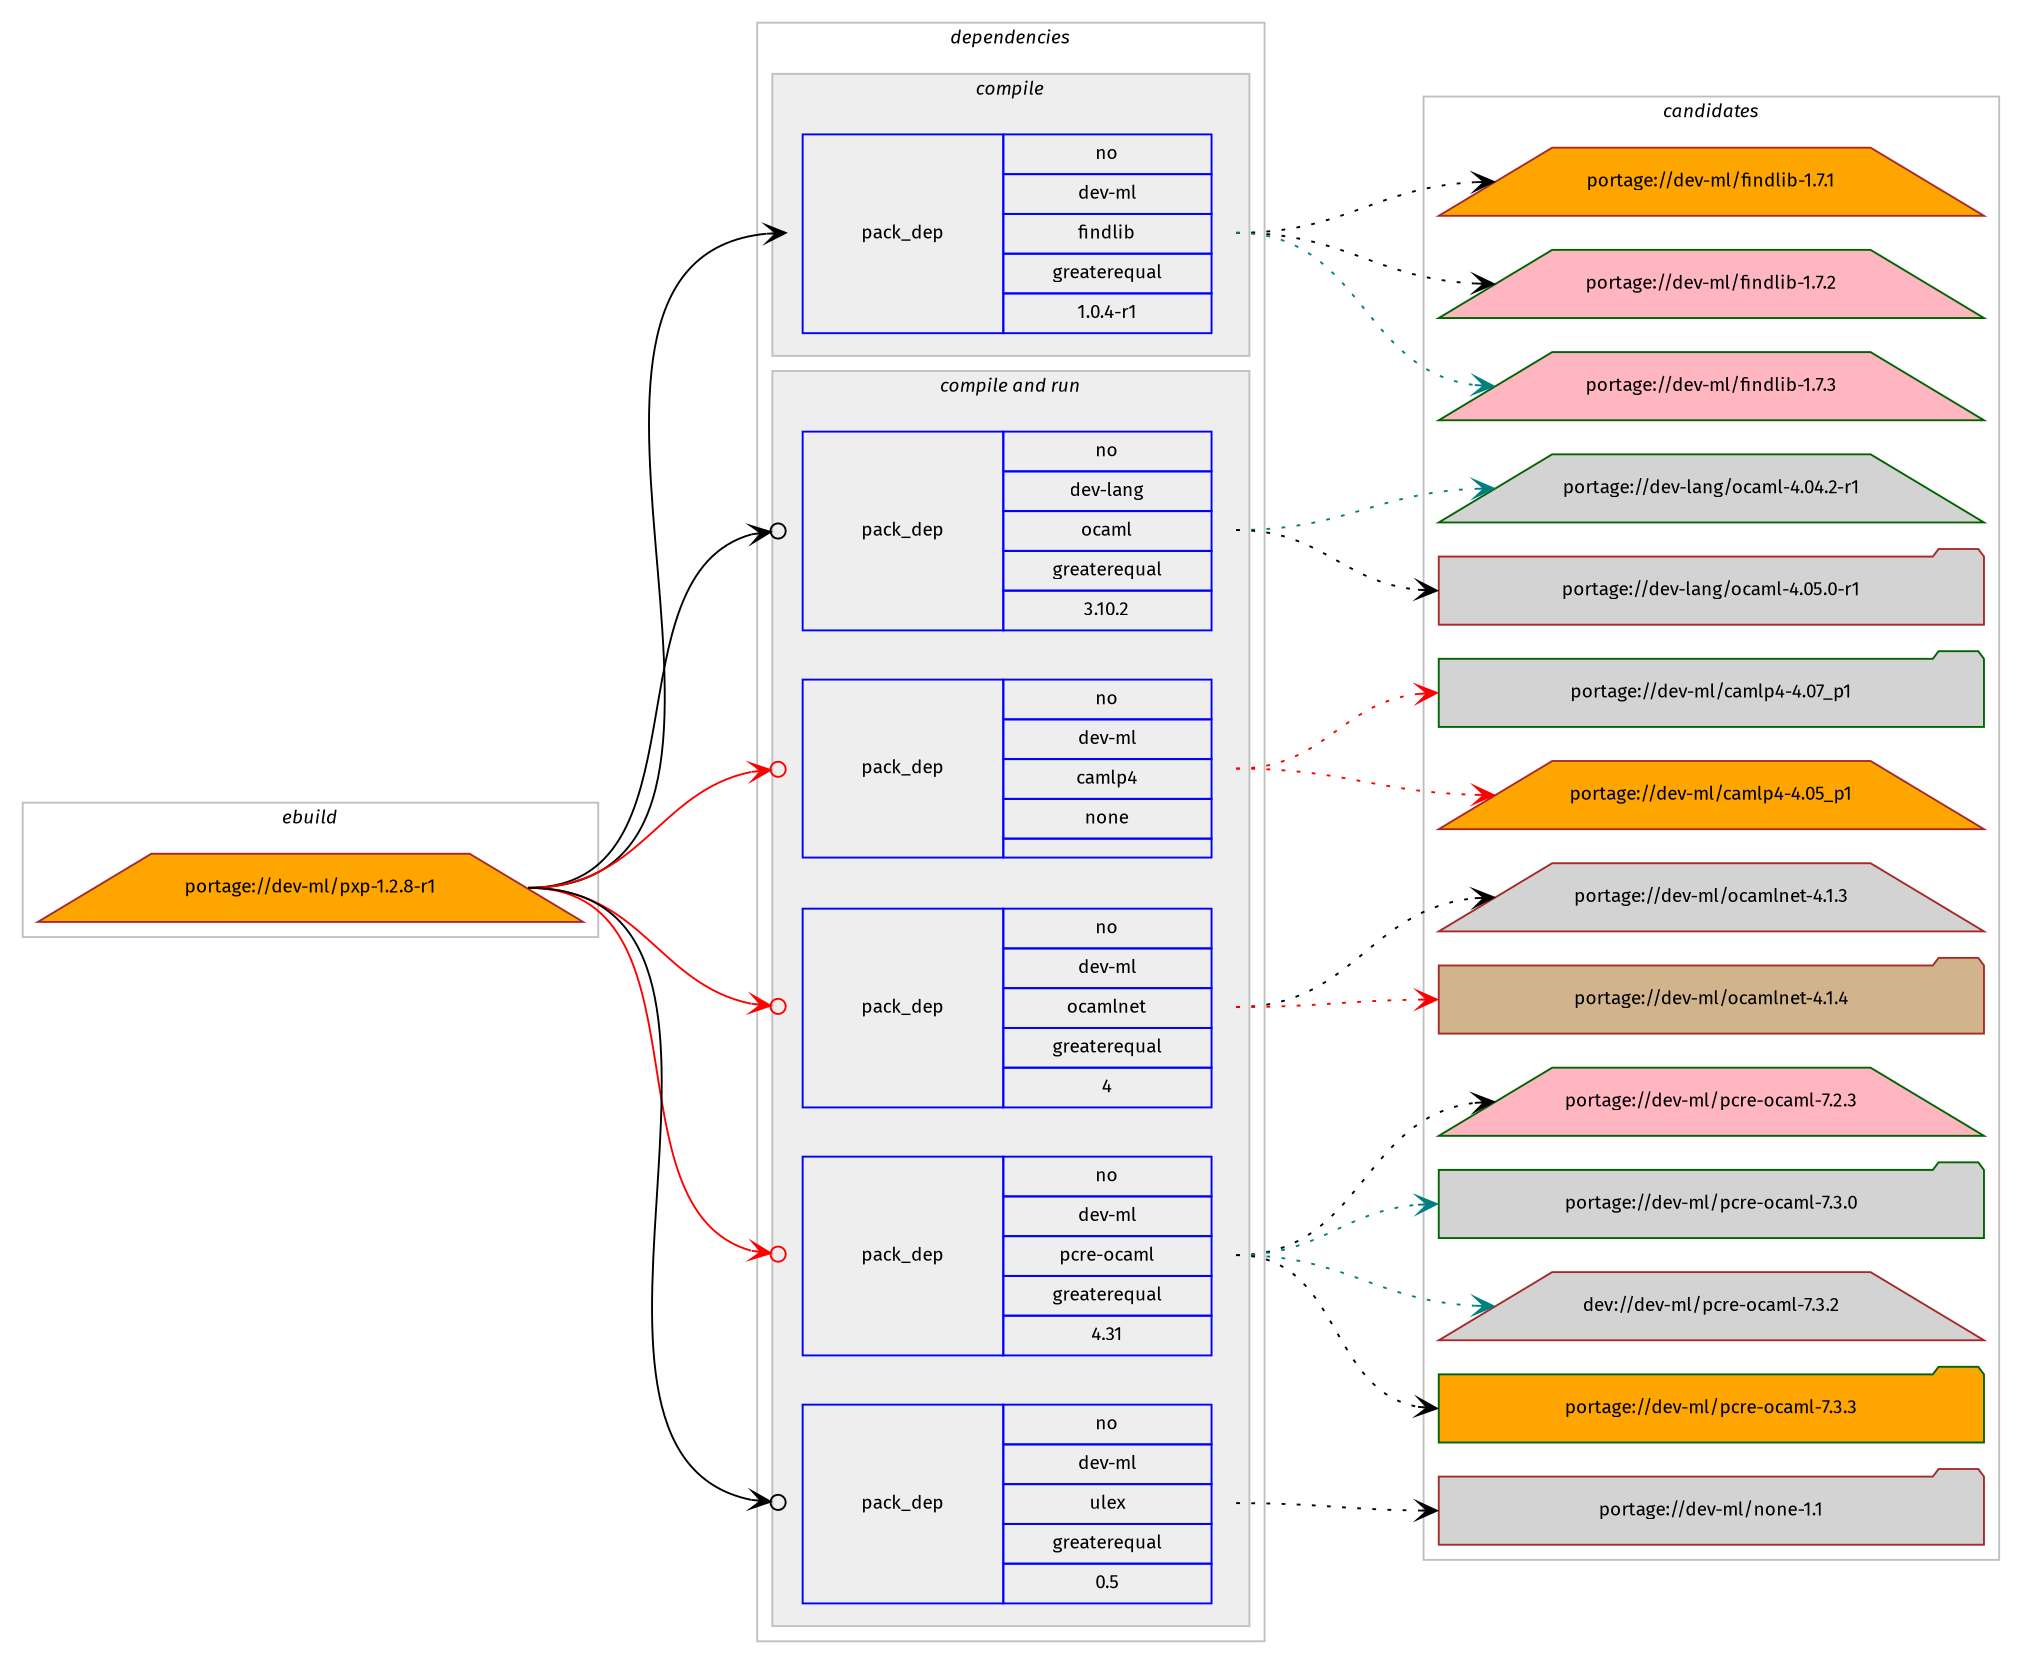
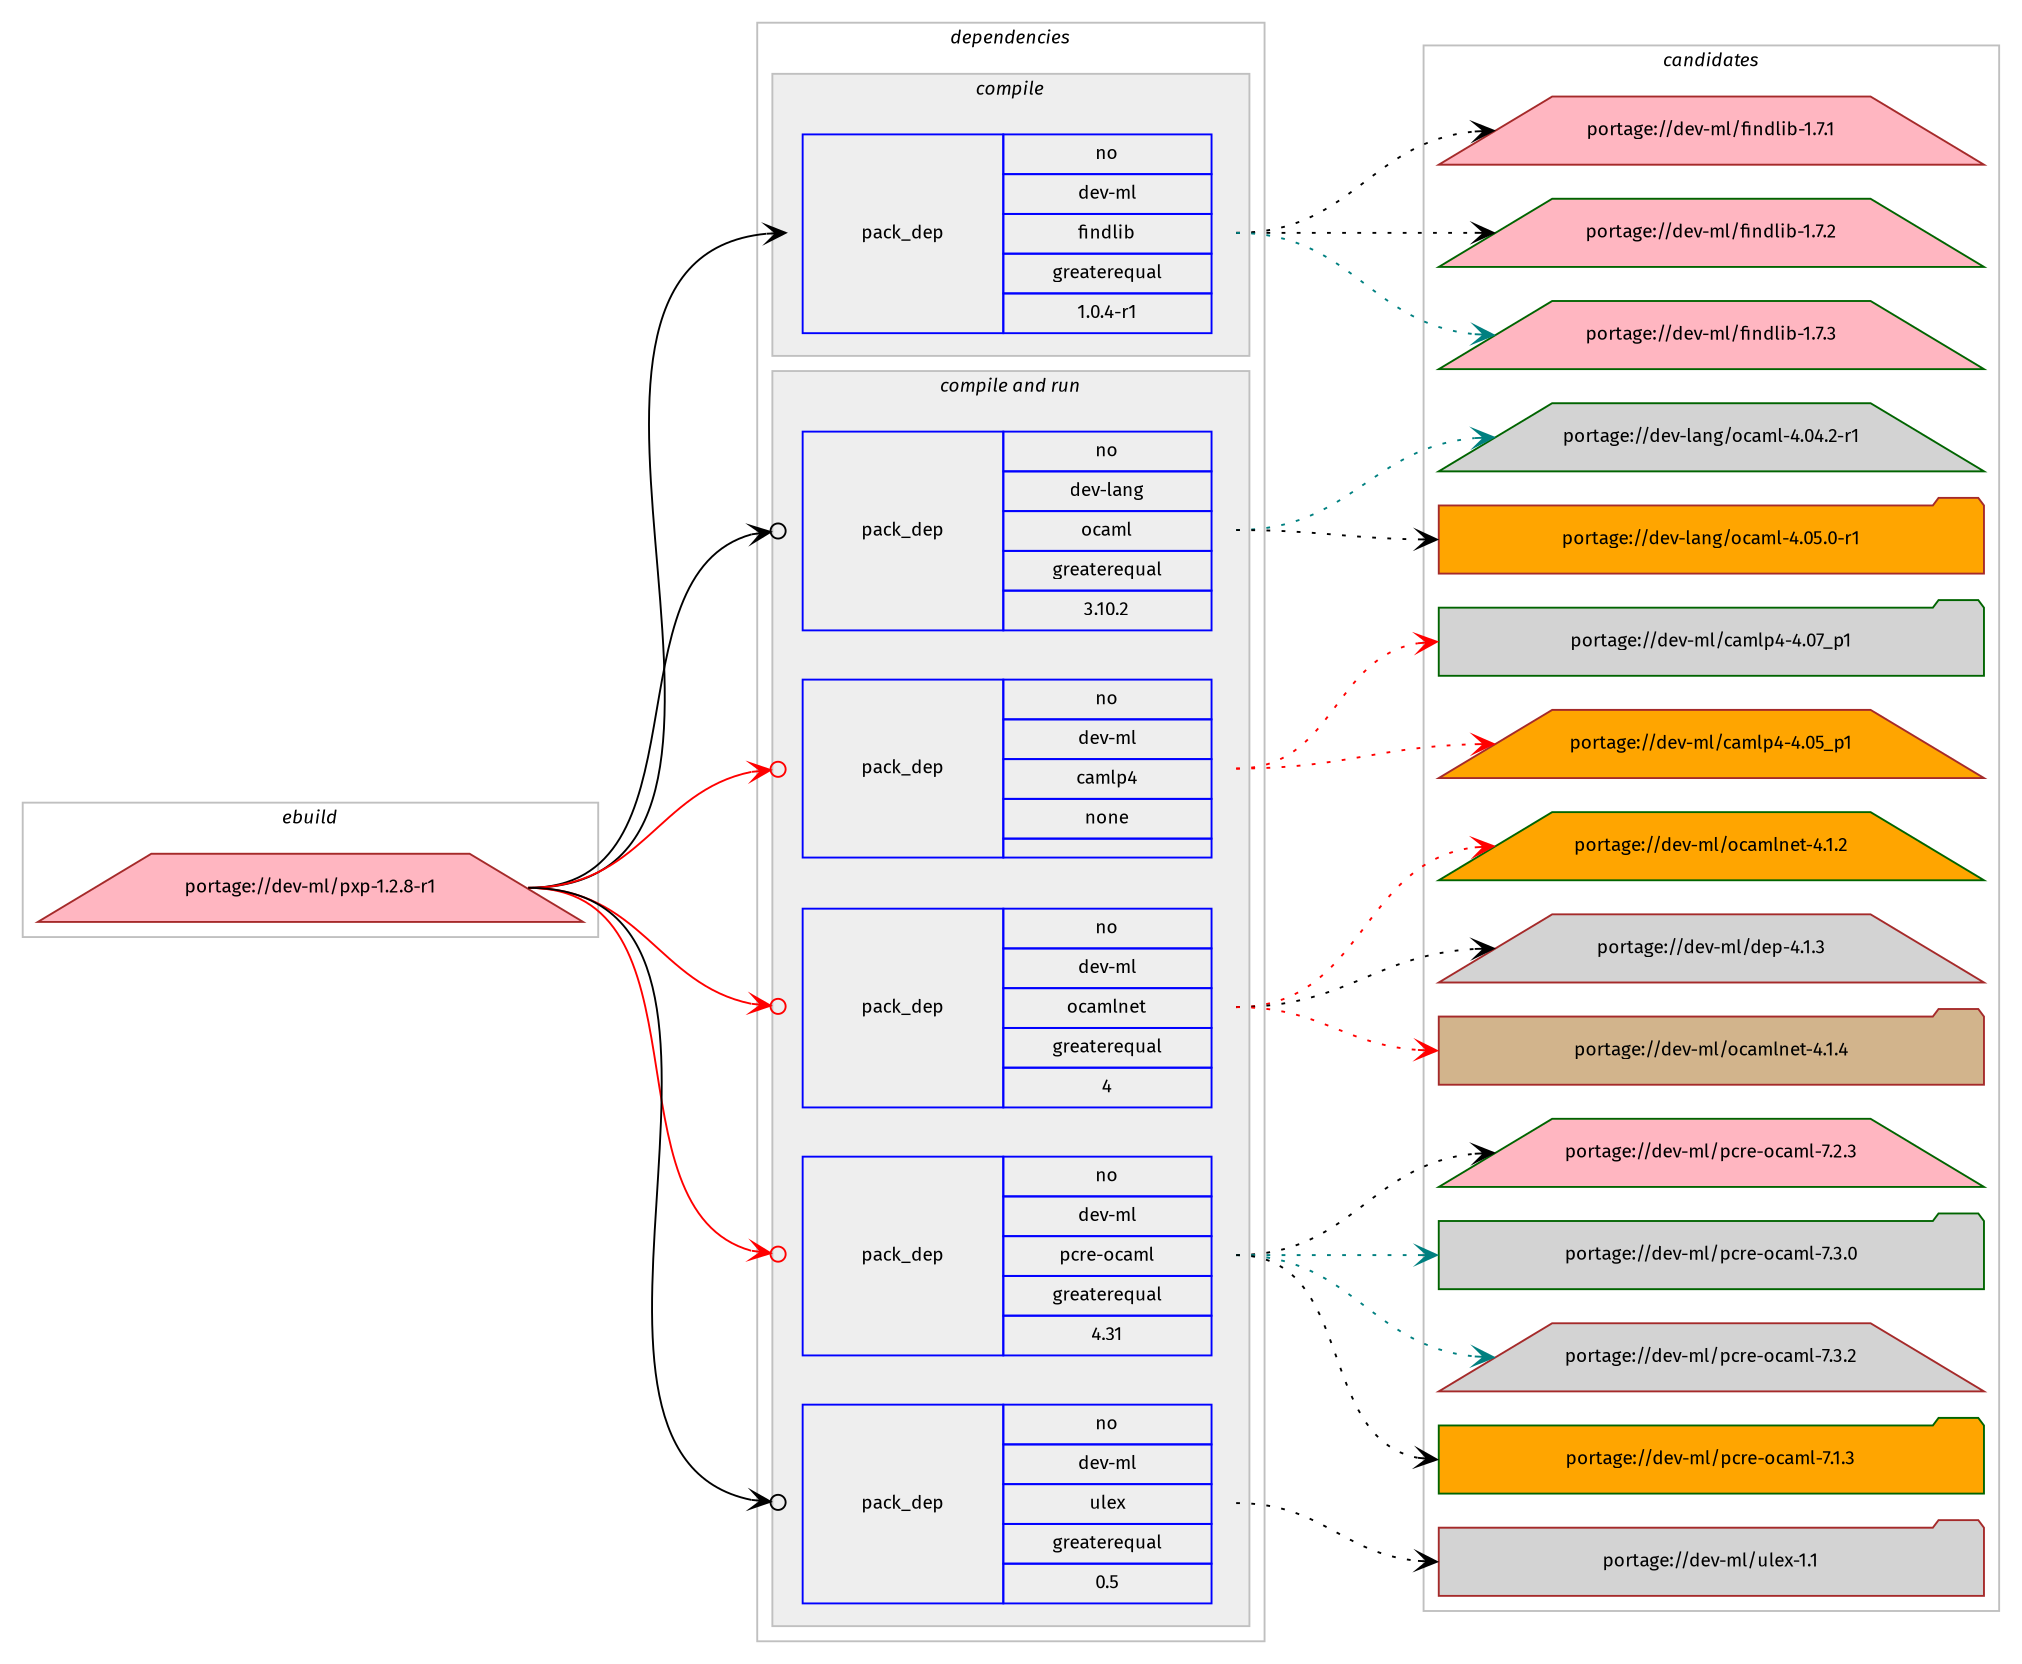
(1711, 182) -> (1711, 131)
(1711, 591) -> (1711, 540)
none -> (1711, 846)
(310, 888) -> (310, 888)
(1711, 897) -> (1711, 948)
(1711, 1306) -> (1711, 1357)
(1711, 1408) -> (1711, 1460)
(1711, 1511) -> (1711, 1562)
